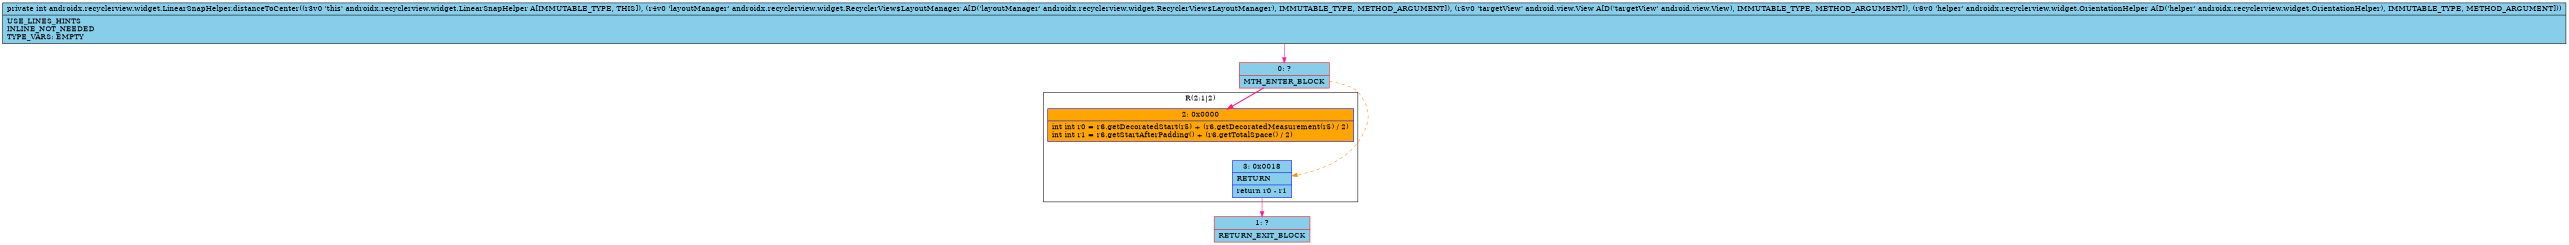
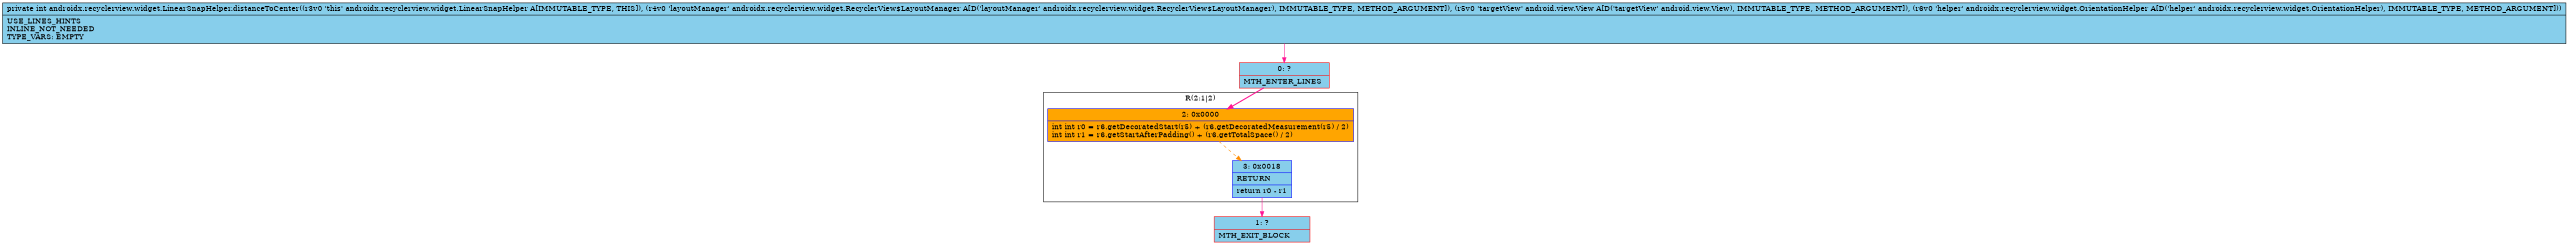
(1284, 81) -> (1283, 81)
(1362, 136) -> (1228, 149)
(1262, 235) -> (1254, 235)
